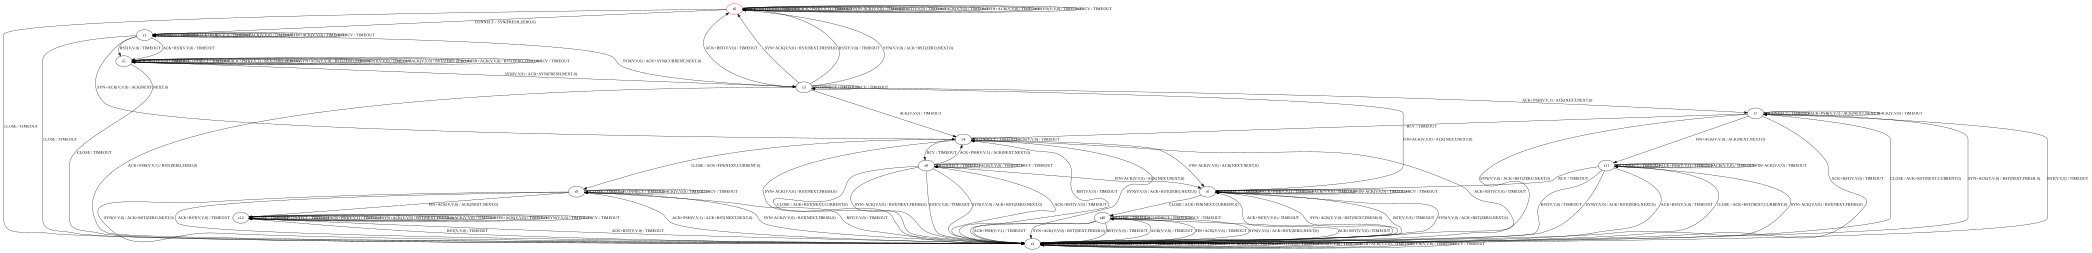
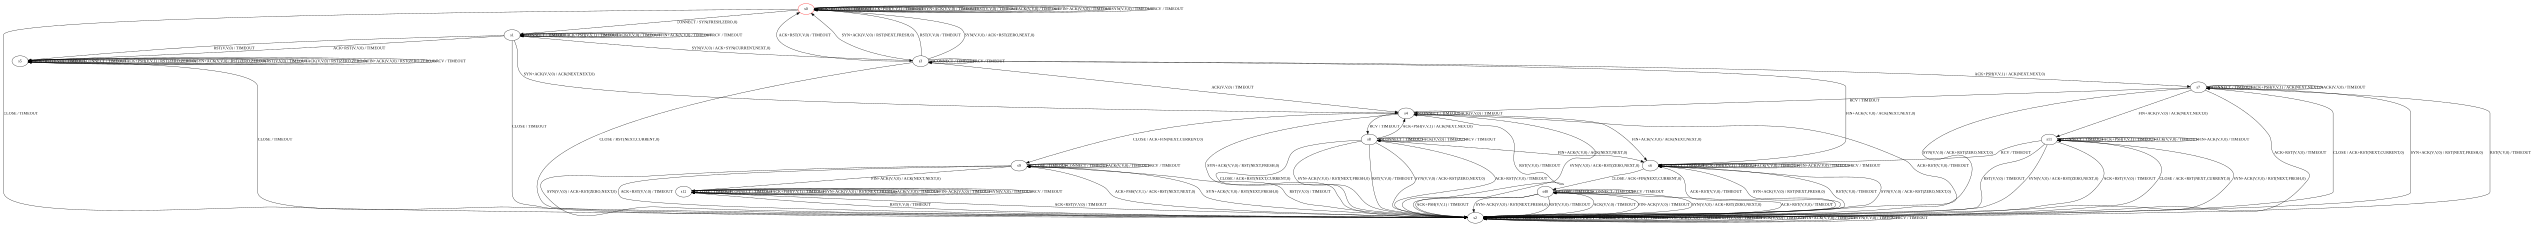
(462, 74) -> none
(163, 166) -> (629, 140)
